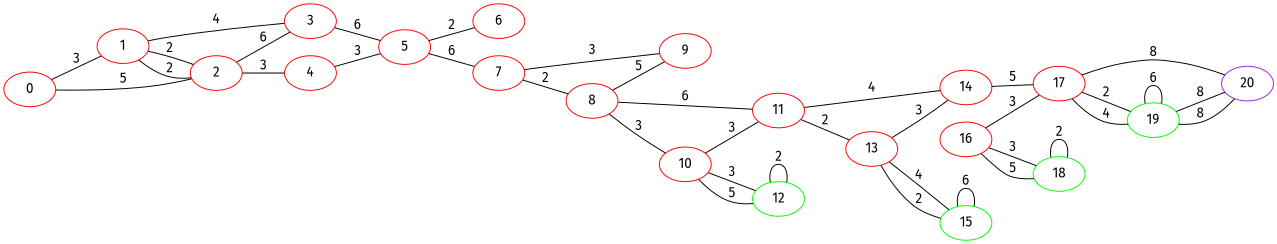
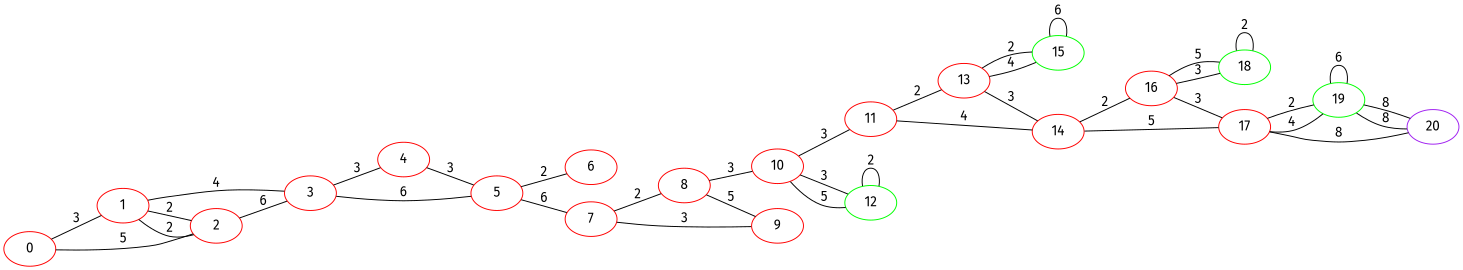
(263, 73) -> (357, 176)
(685, 106) -> none
none -> (1105, 110)
